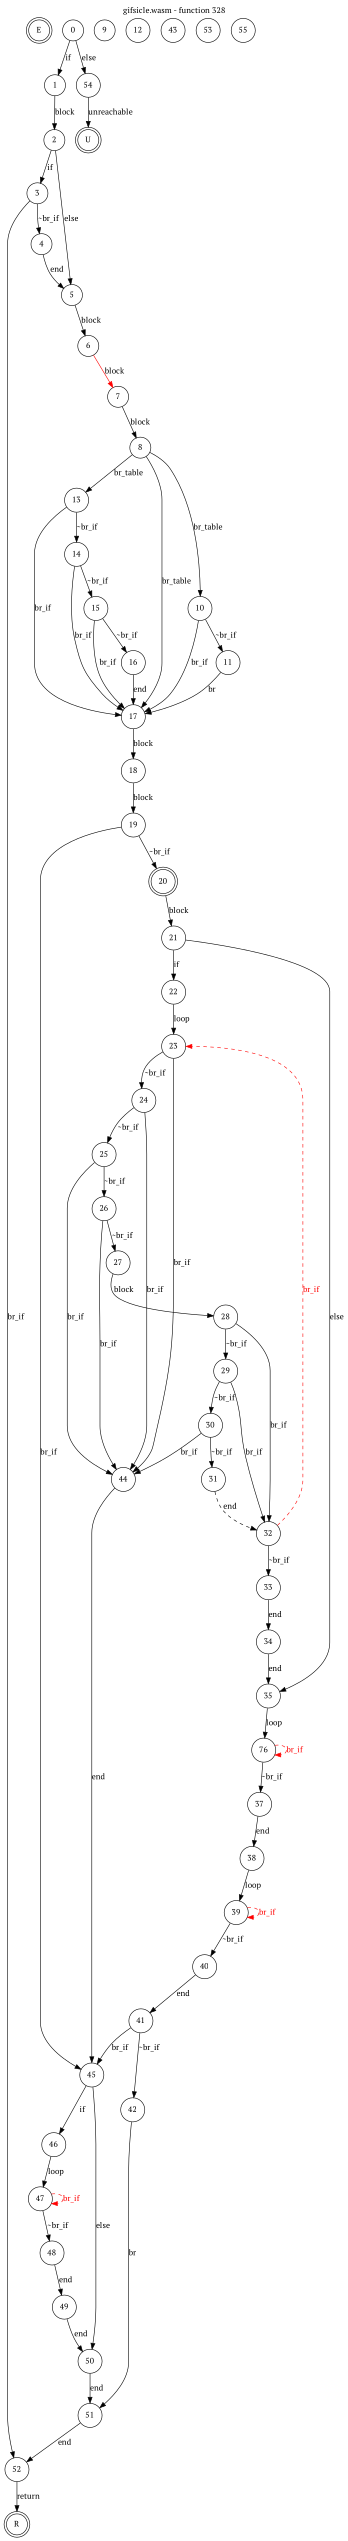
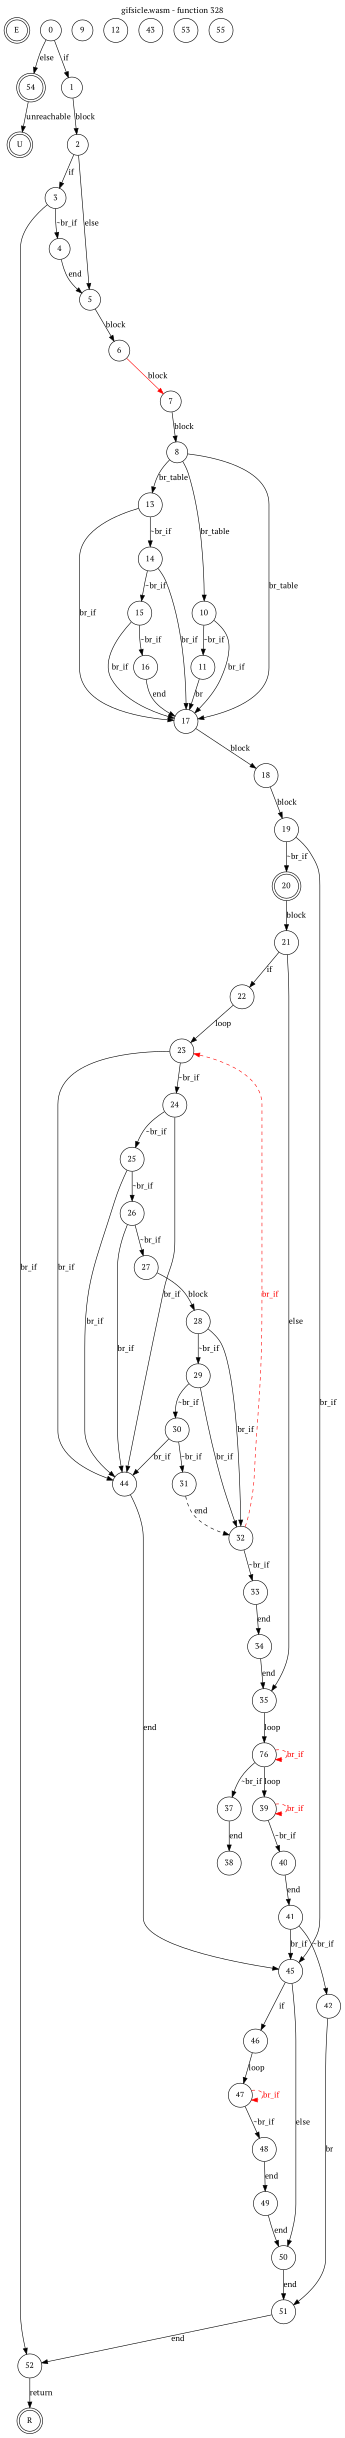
(88, 85) -> (31, 88)
(245, 1883) -> (264, 1779)
